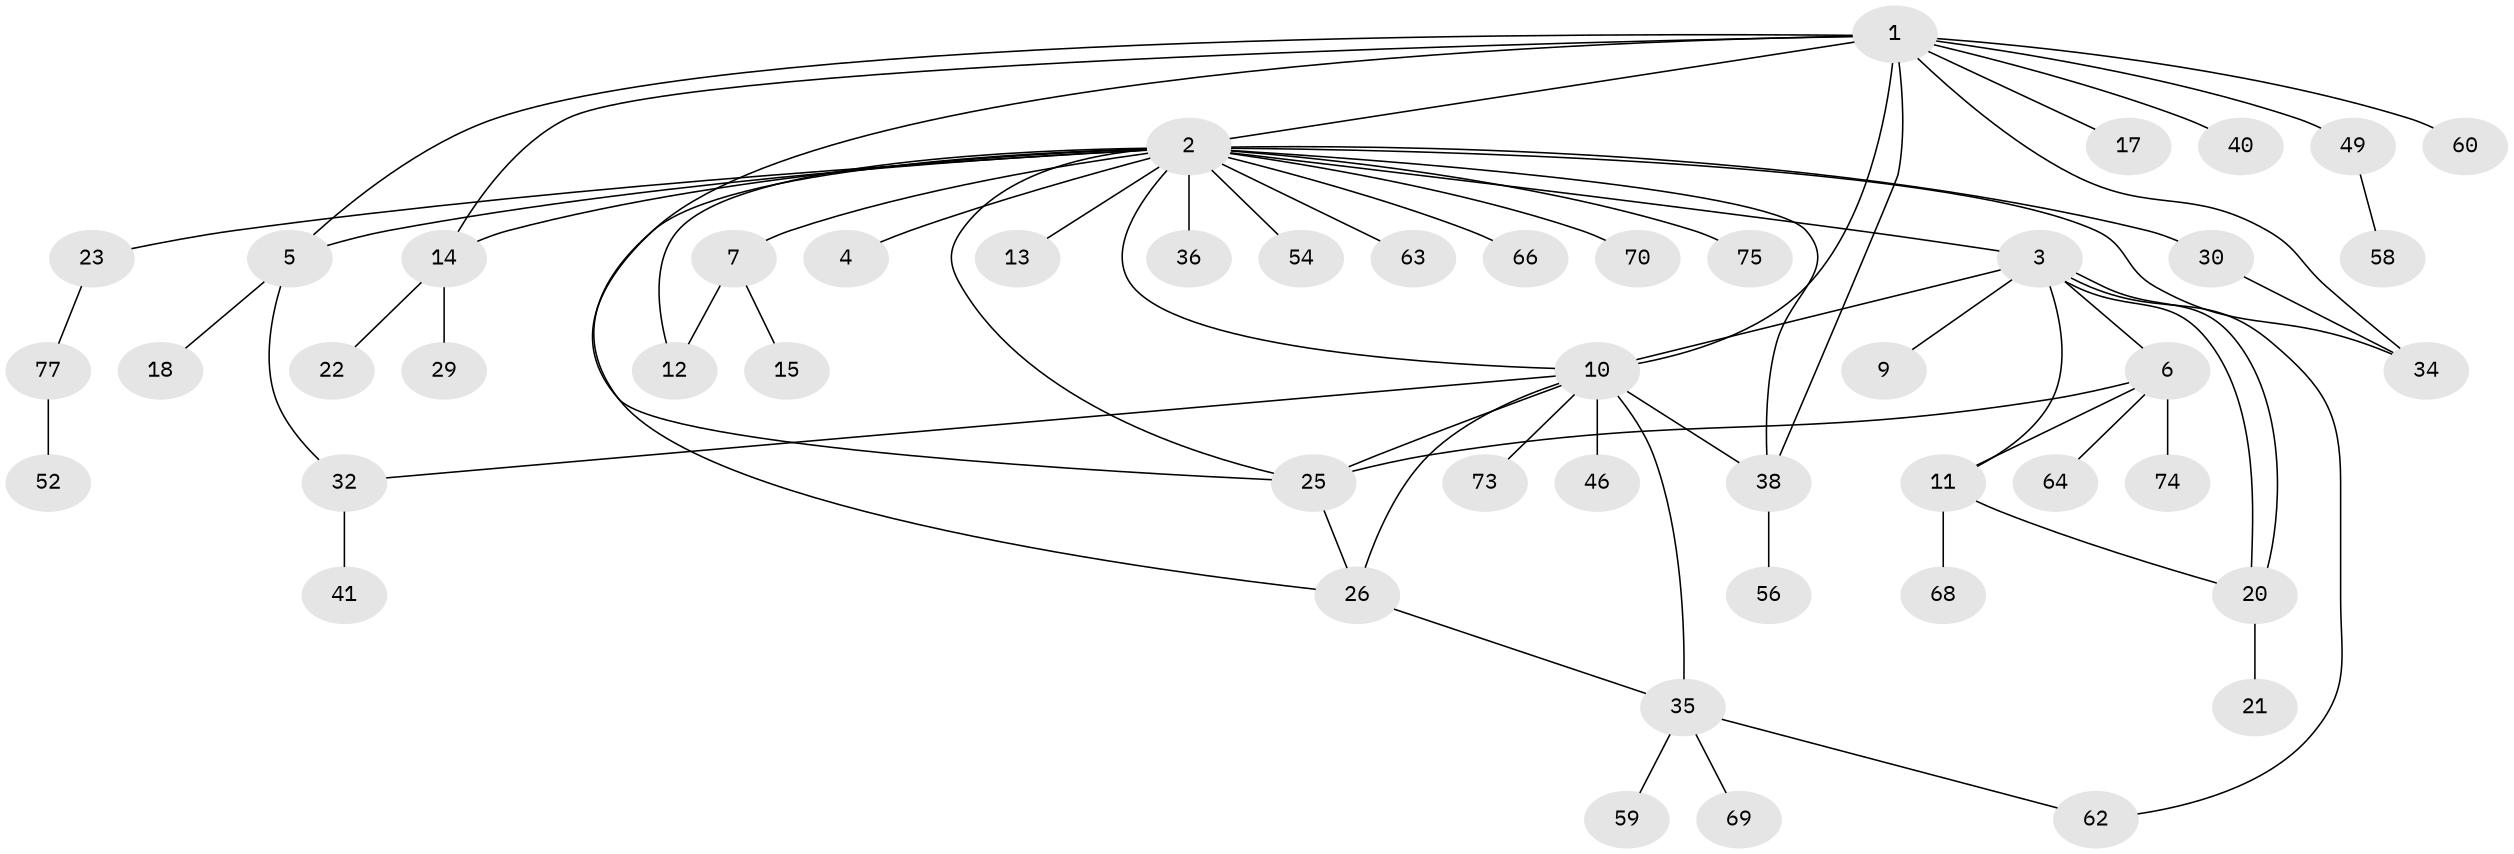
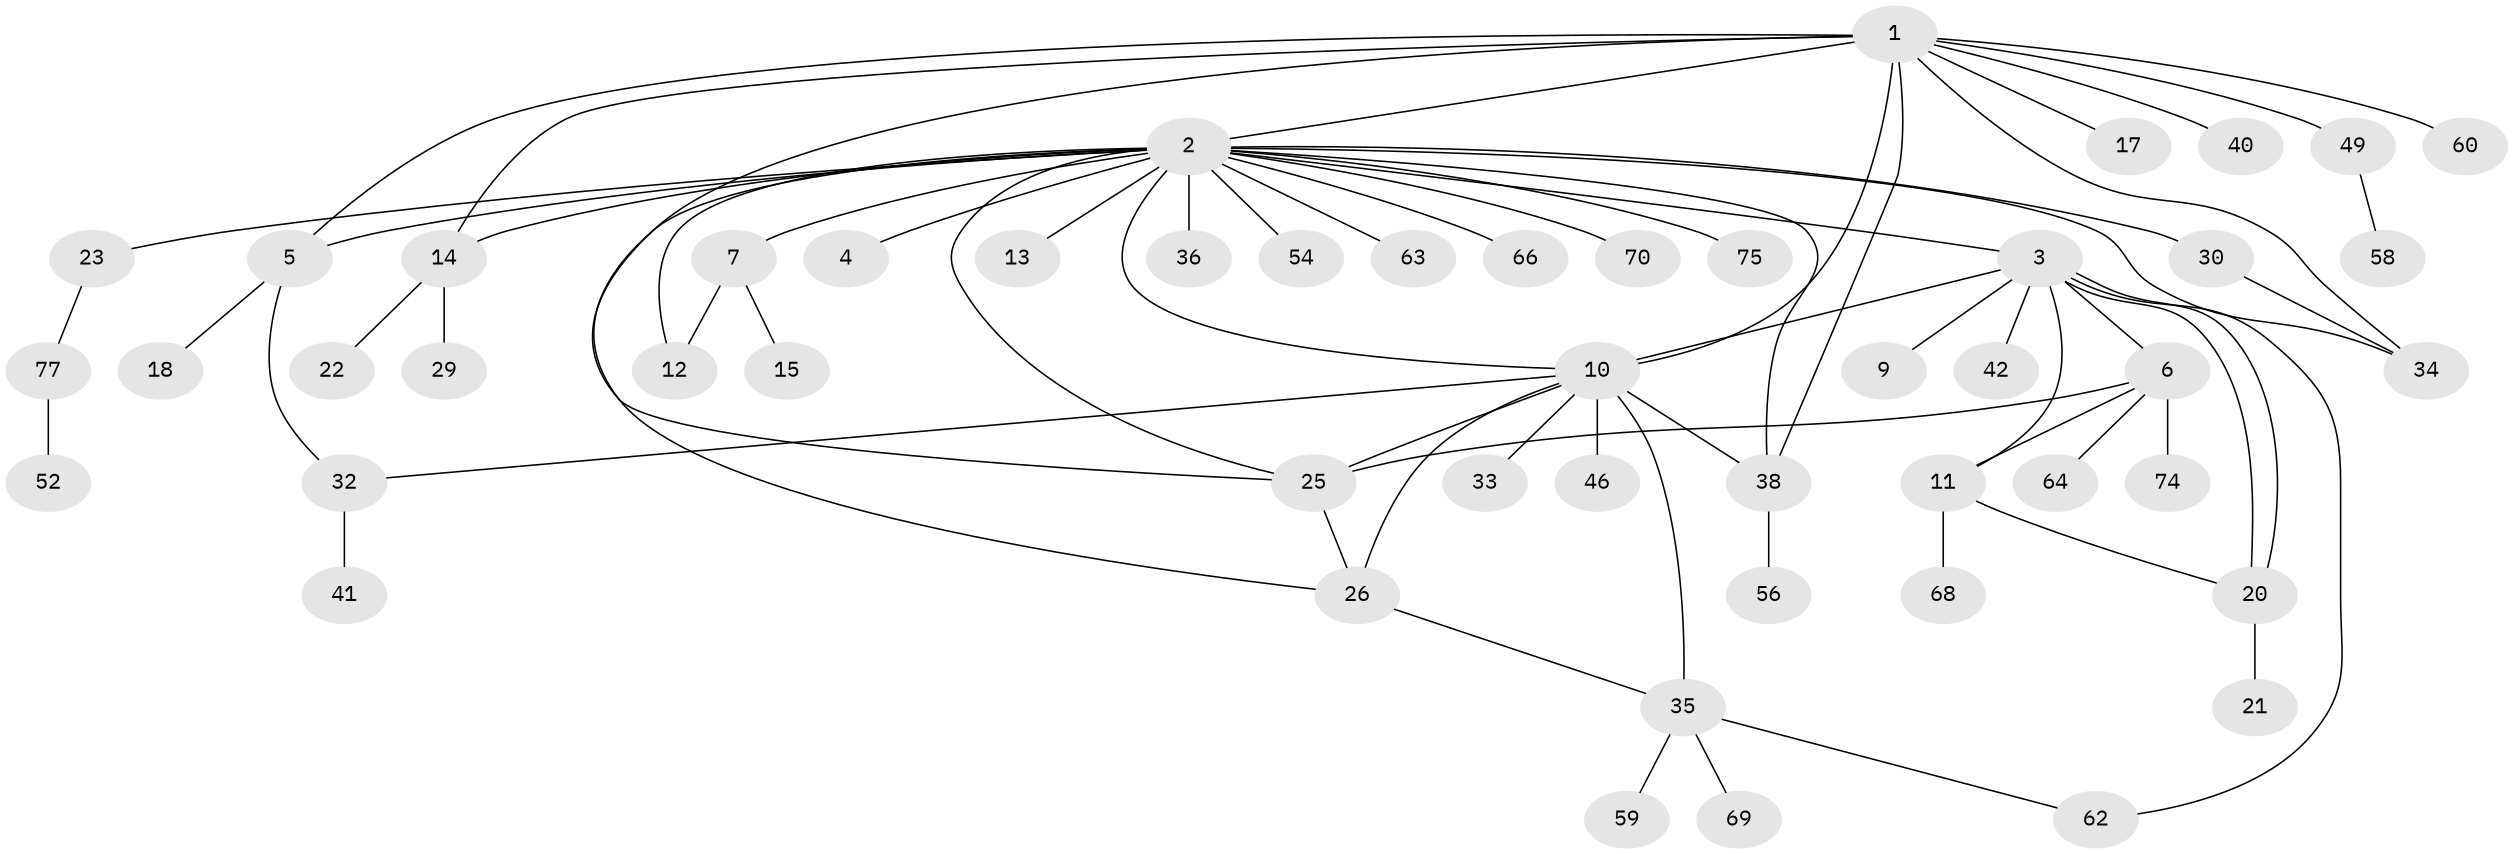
none -> (1996, 371)
(1485, 483) -> (1485, 483)
